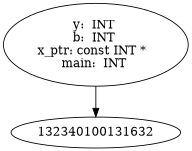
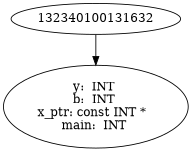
(96, 97) -> (96, 46)
